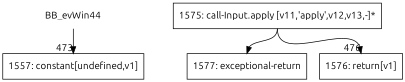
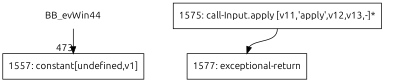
(361, 66) -> none
